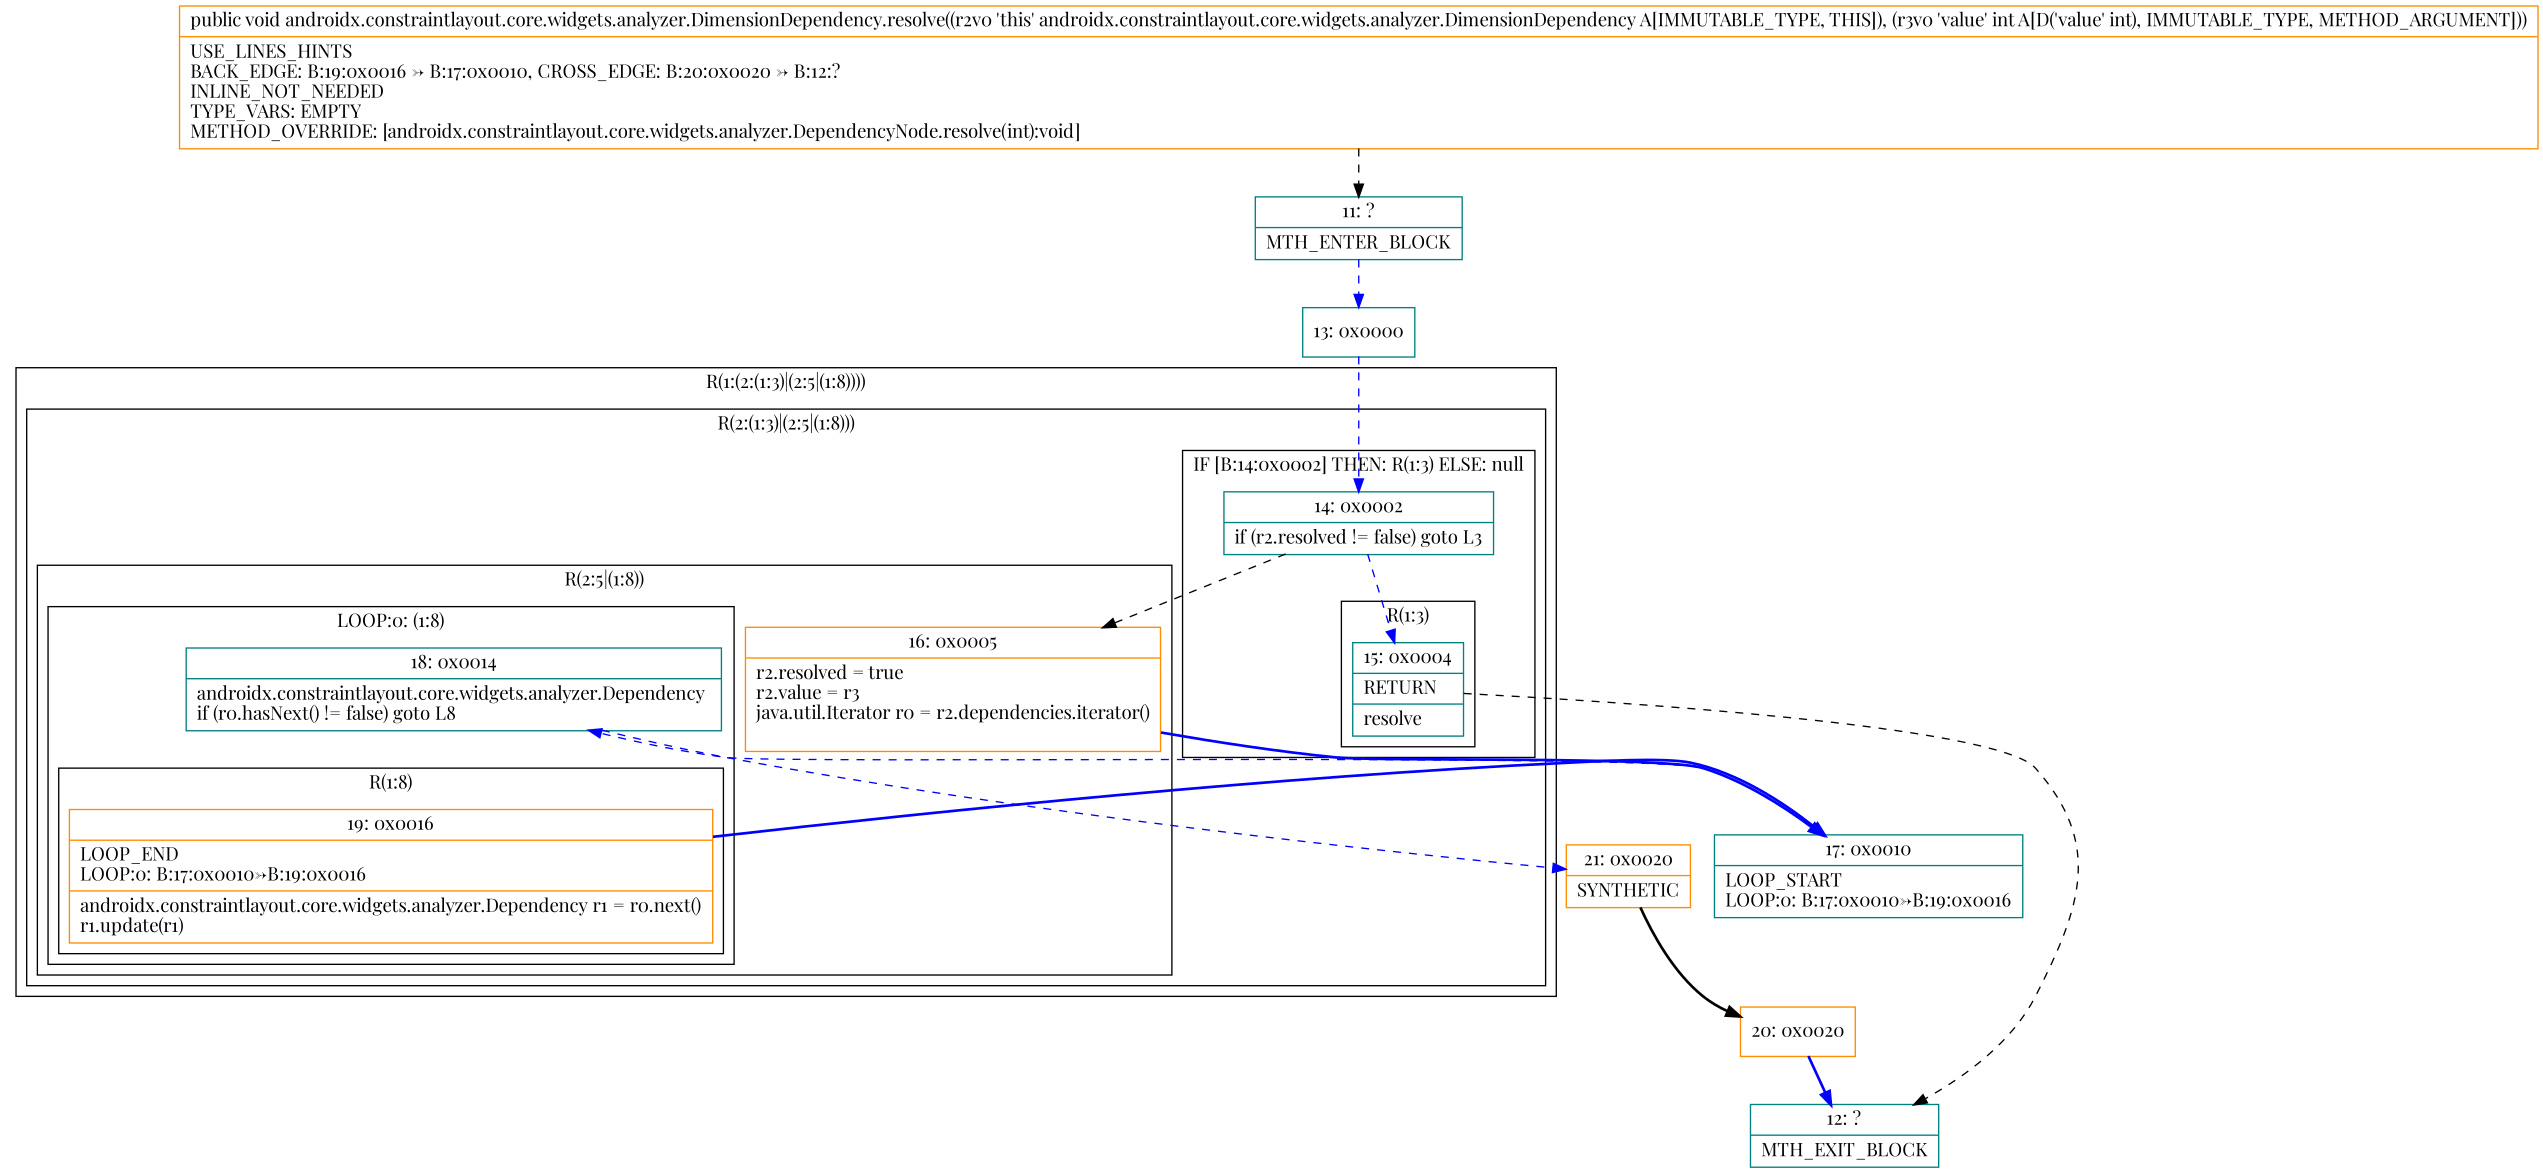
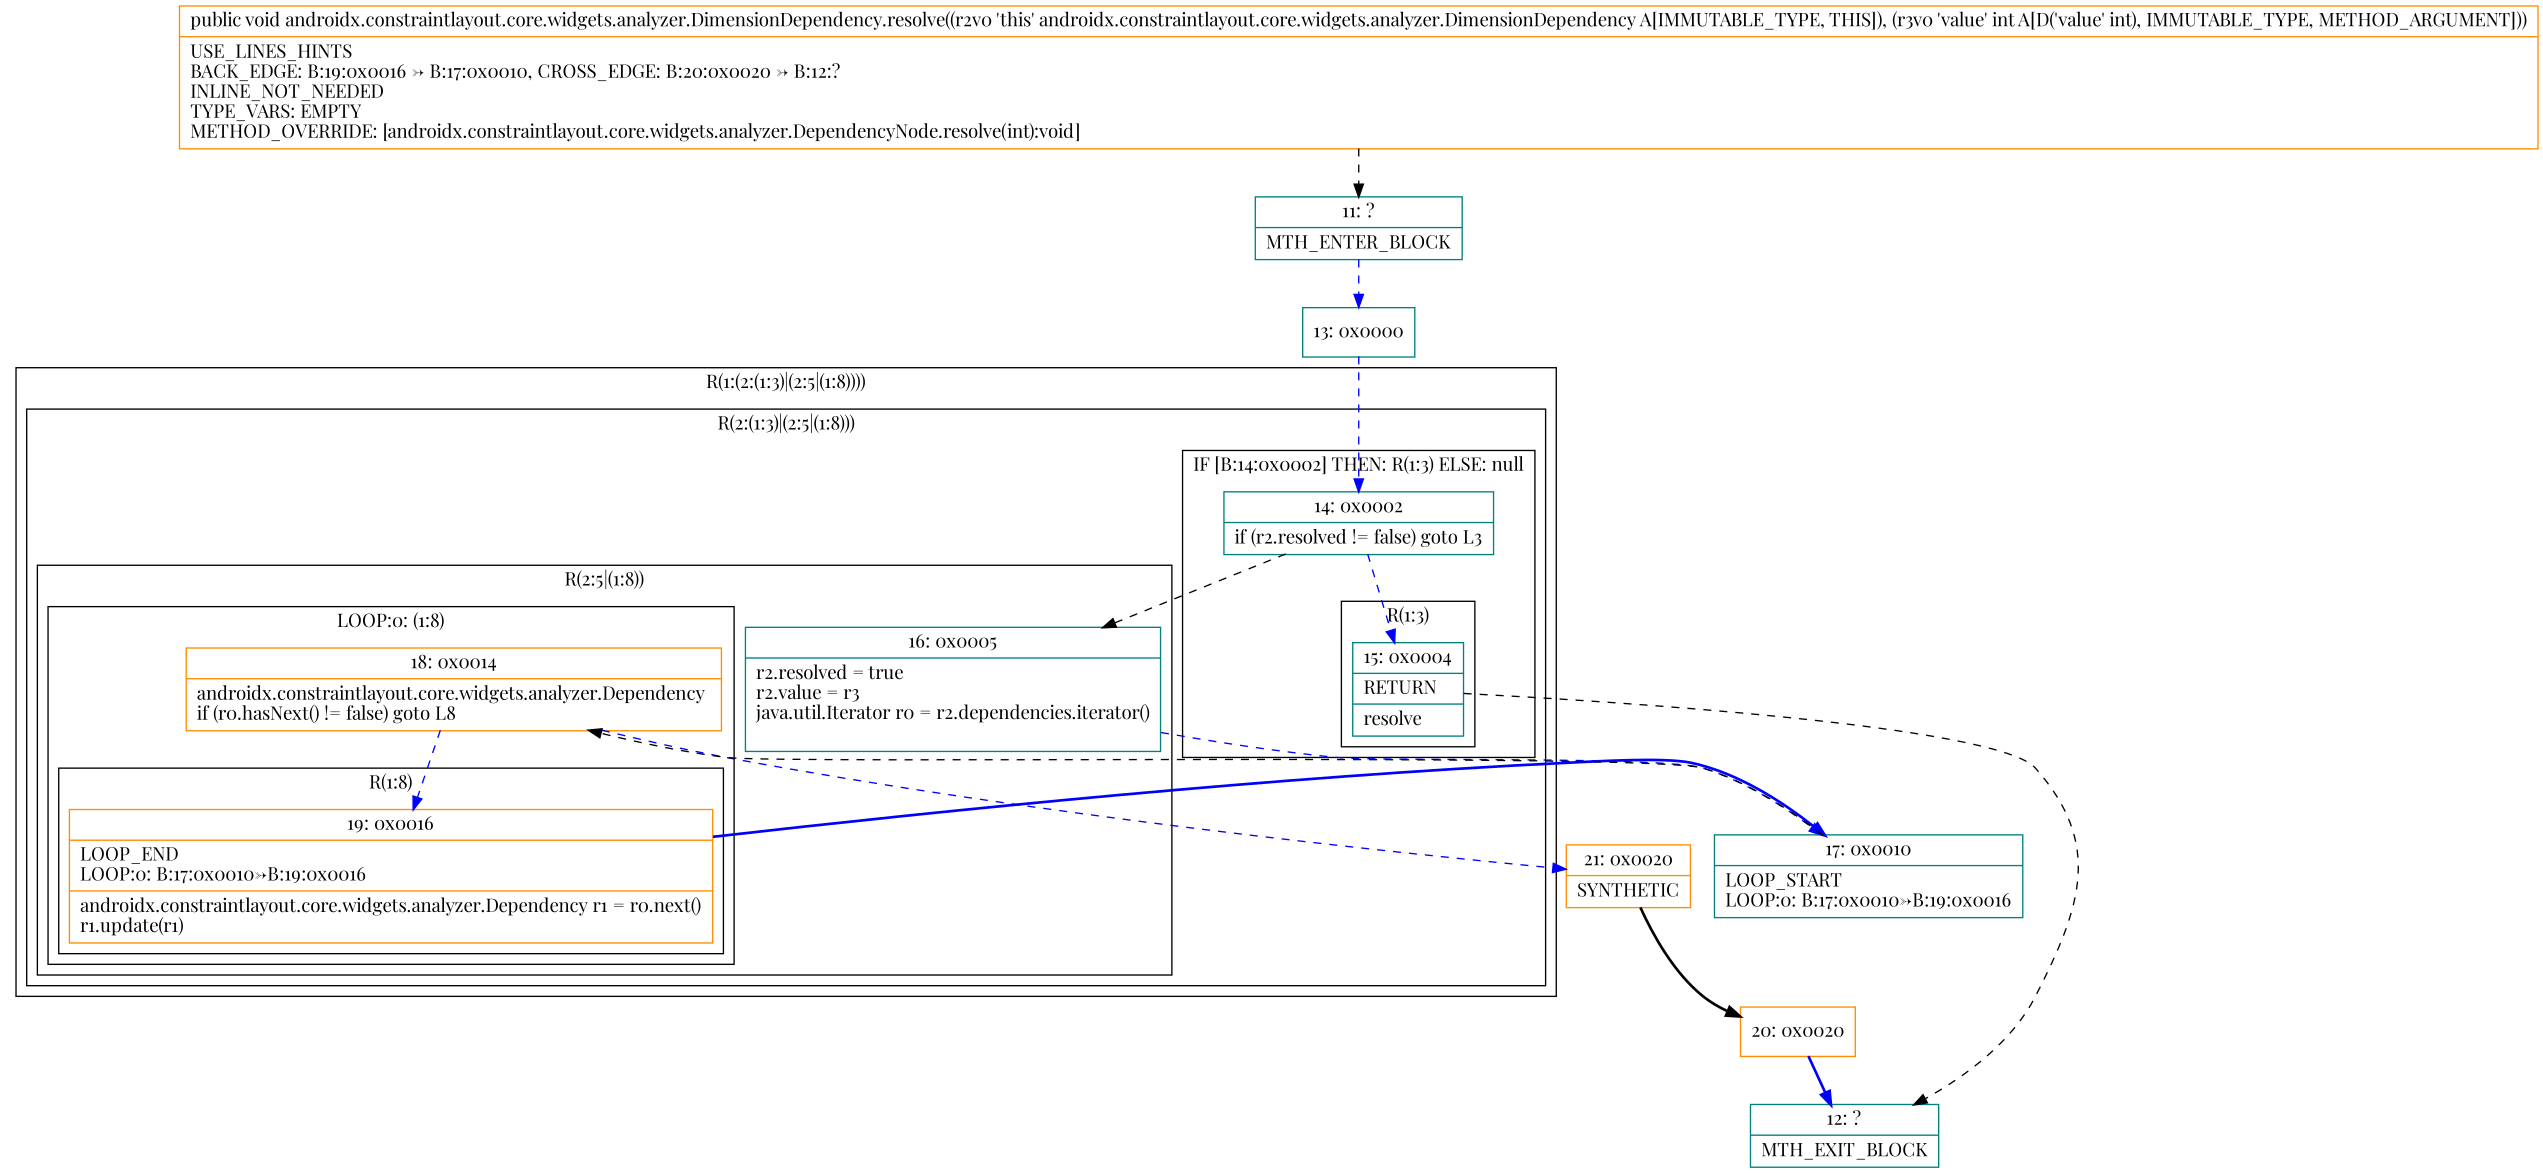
(454, 689) -> (454, 689)
(953, 689) -> (953, 689)
none -> (431, 759)
(1158, 760) -> (1158, 760)
(1493, 760) -> (1493, 760)
